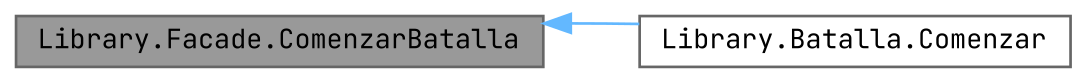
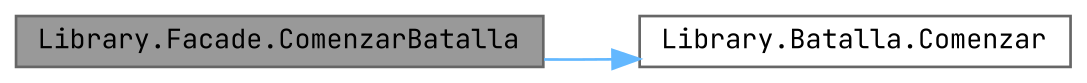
(605, 24) -> (578, 60)
